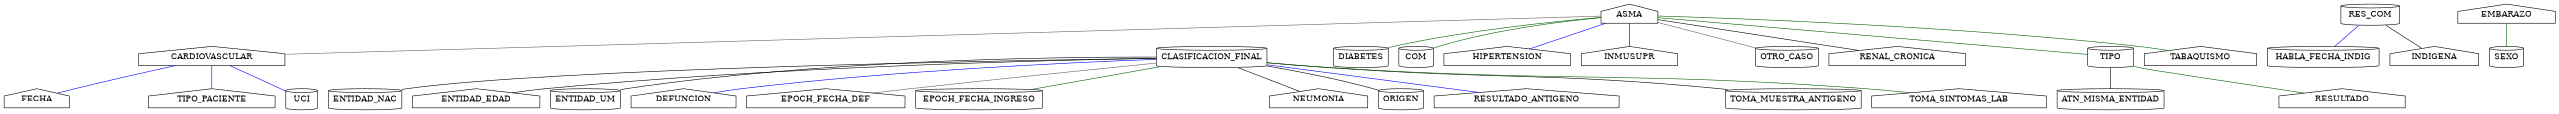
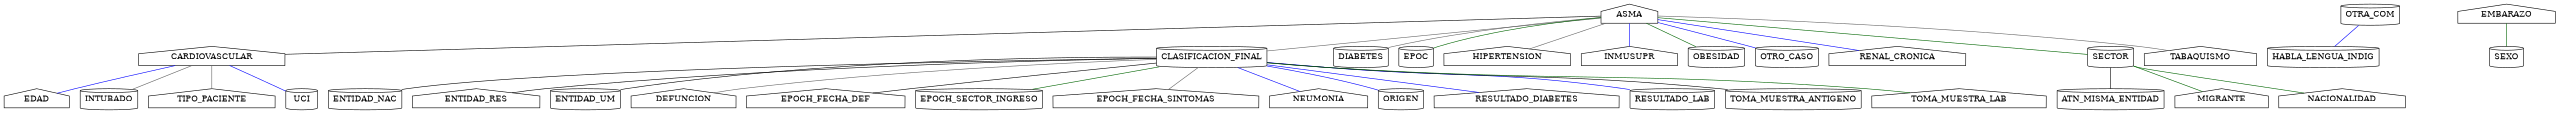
(2370, 15) -> (2370, 15)
(1914, 28) -> (1914, 28)
(1494, 29) -> (1494, 29)
(943, 35) -> (943, 35)
none -> (1434, 35)
(1629, 35) -> (1629, 35)
(1707, 35) -> (1707, 35)
(1758, 35) -> (1758, 35)
(1567, 36) -> (1567, 36)
(1416, 57) -> (1416, 57)
none -> (1716, 57)
(2111, 57) -> (2111, 57)
(2323, 57) -> (2323, 57)
(2434, 57) -> none
(935, 71) -> (935, 71)
(212, 77) -> (212, 77)
(1323, 77) -> (1323, 77)
(1015, 78) -> (1015, 78)
(1269, 80) -> (1269, 80)
(37, 99) -> (37, 99)
none -> (109, 99)
(476, 99) -> (476, 99)
(979, 99) -> (979, 99)
none -> (1156, 99)
(1527, 99) -> (1527, 99)
none -> (1672, 99)
(1959, 99) -> (1959, 99)
none -> (2222, 99)
(2342, 99) -> (2342, 99)
